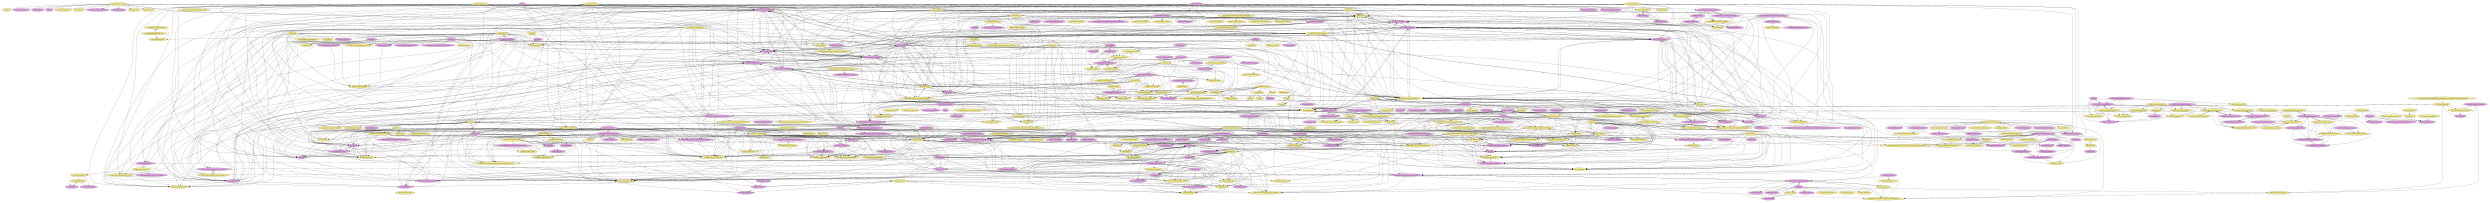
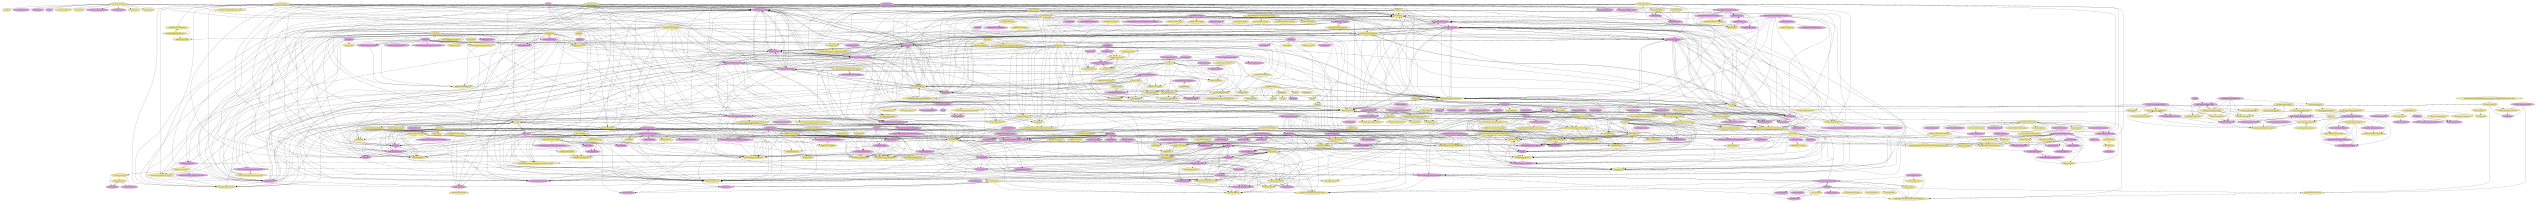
(2154, 116) -> none
